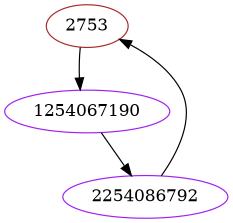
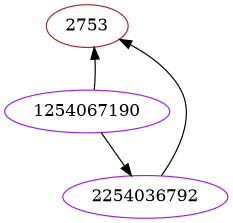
(79, 63) -> (95, 75)
(145, 197) -> (145, 197)
